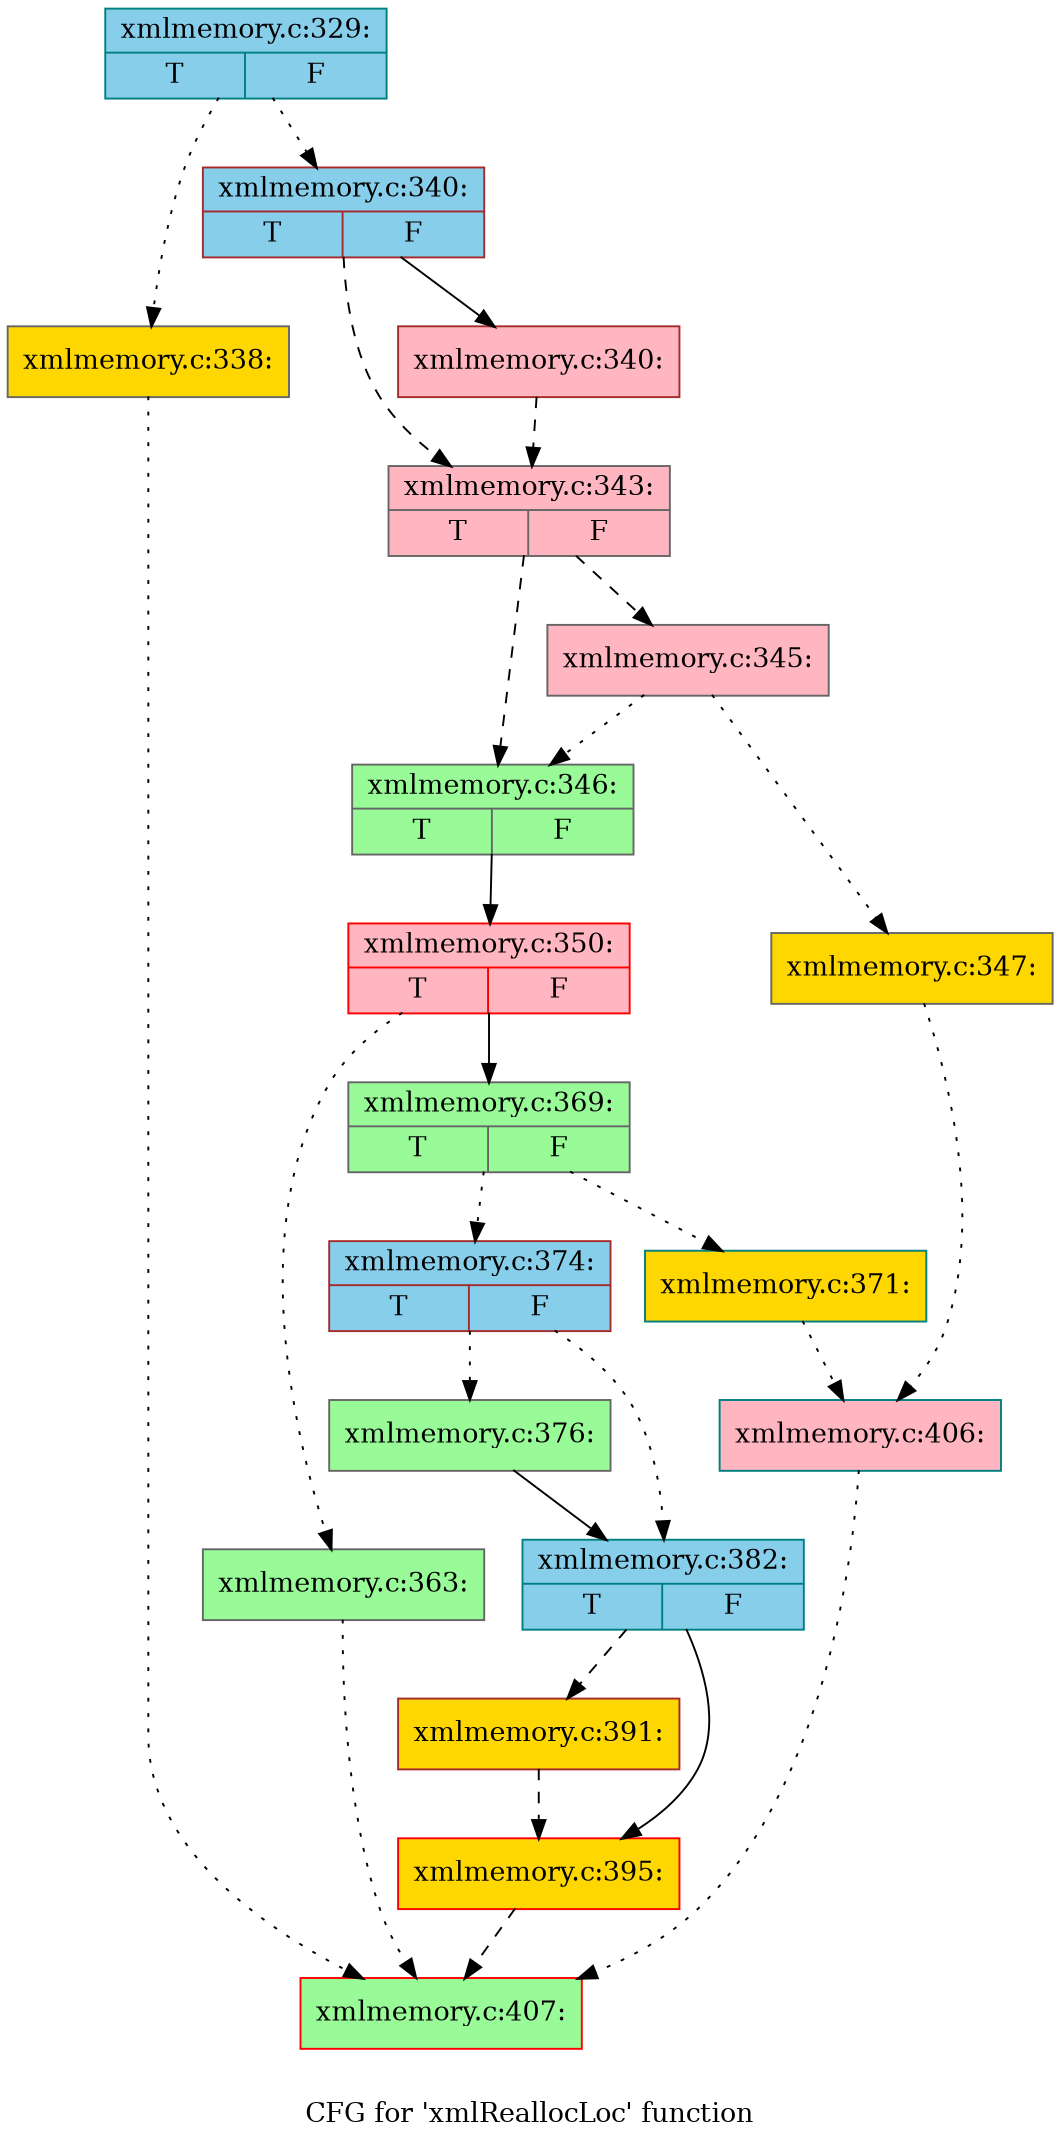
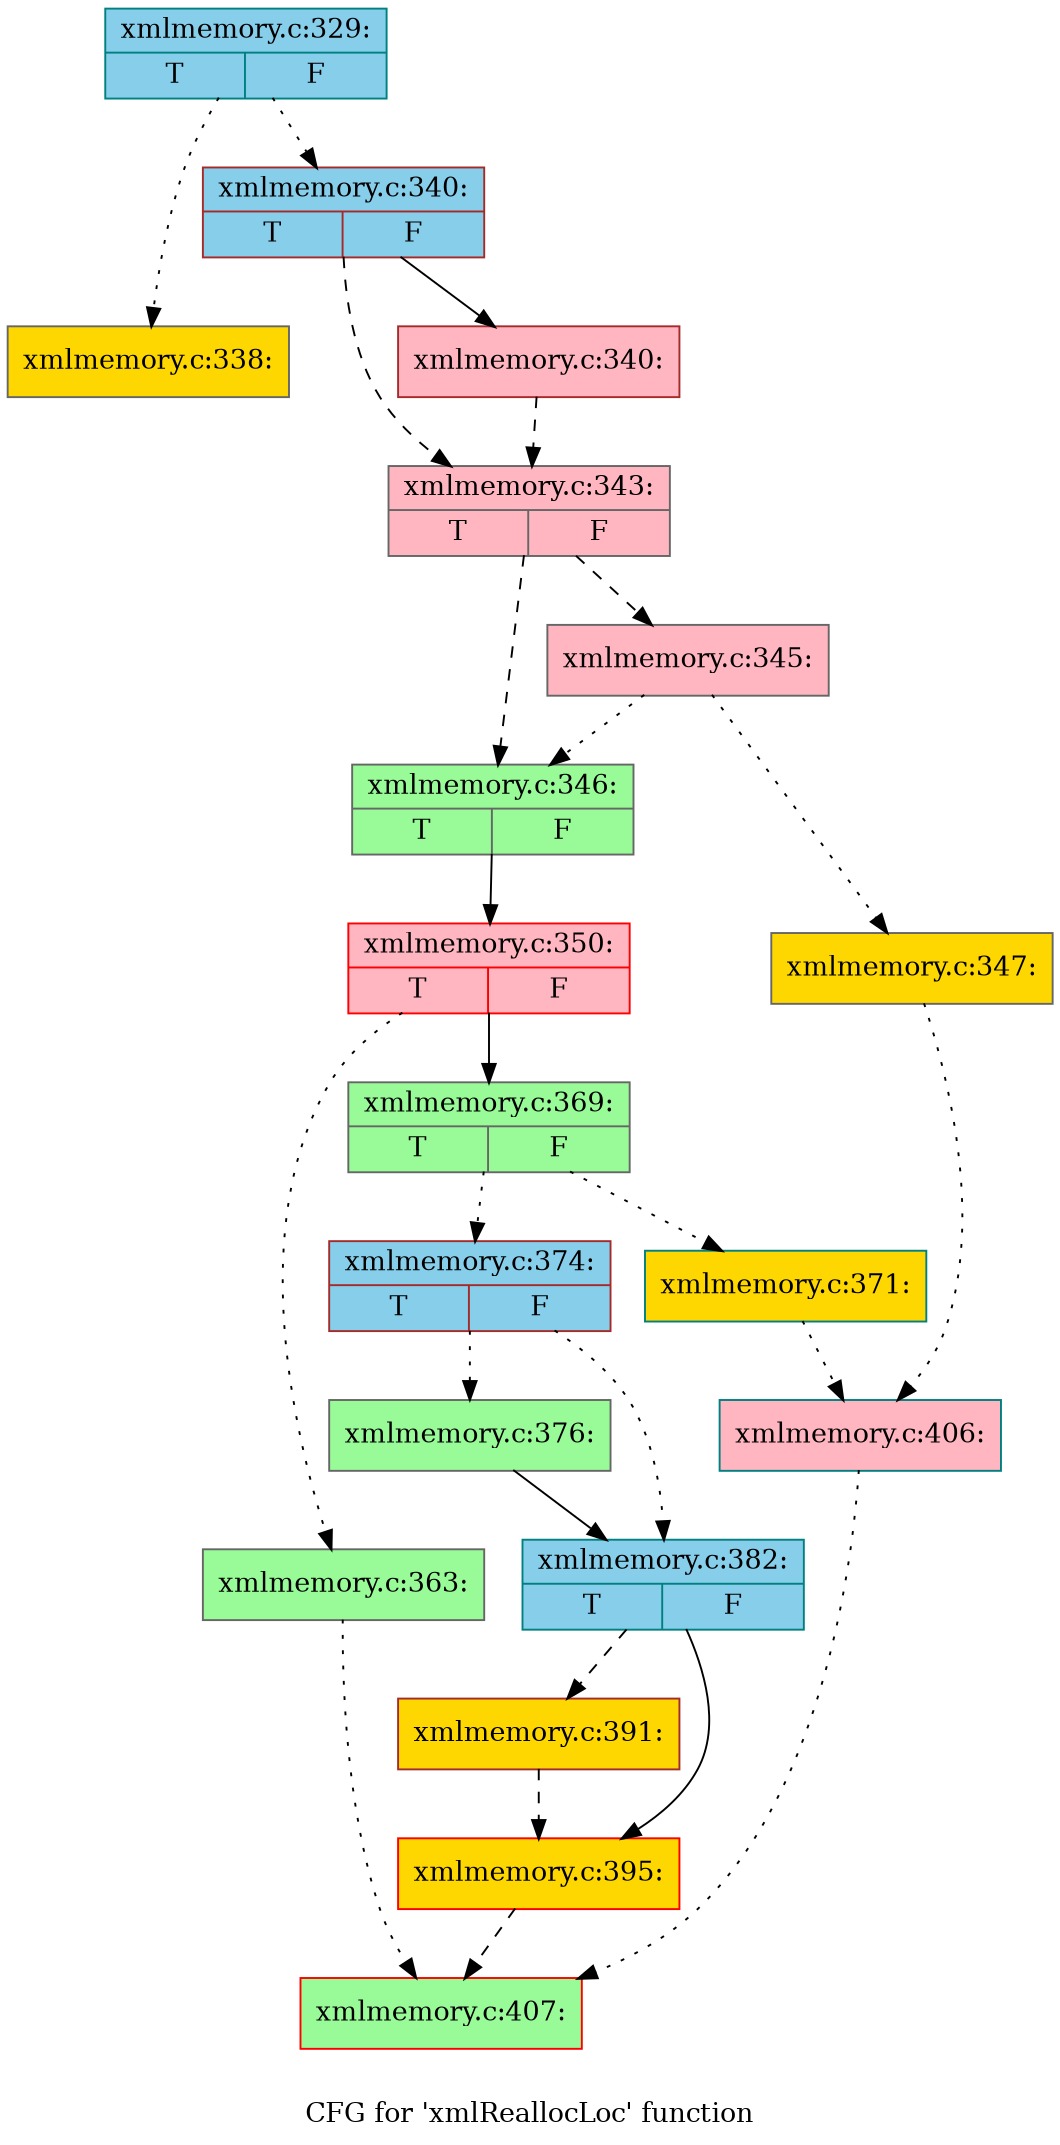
(148, 1227) -> none
